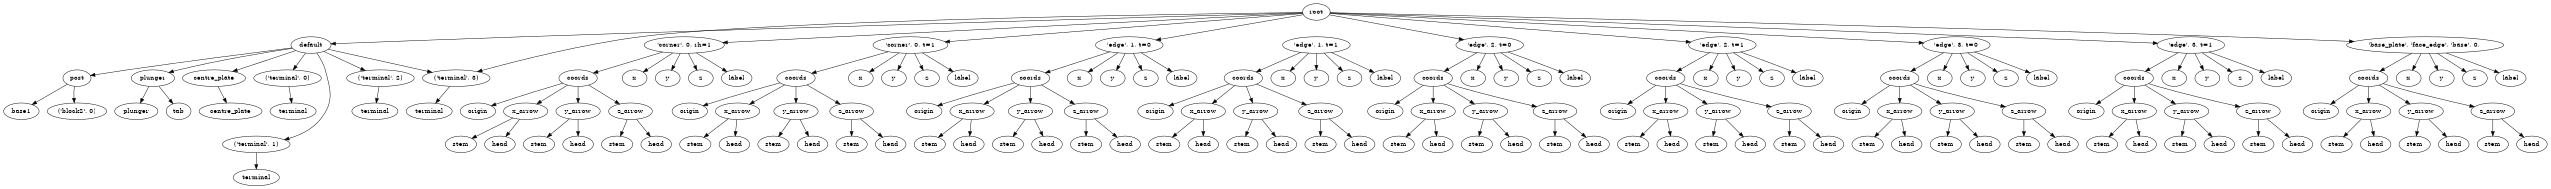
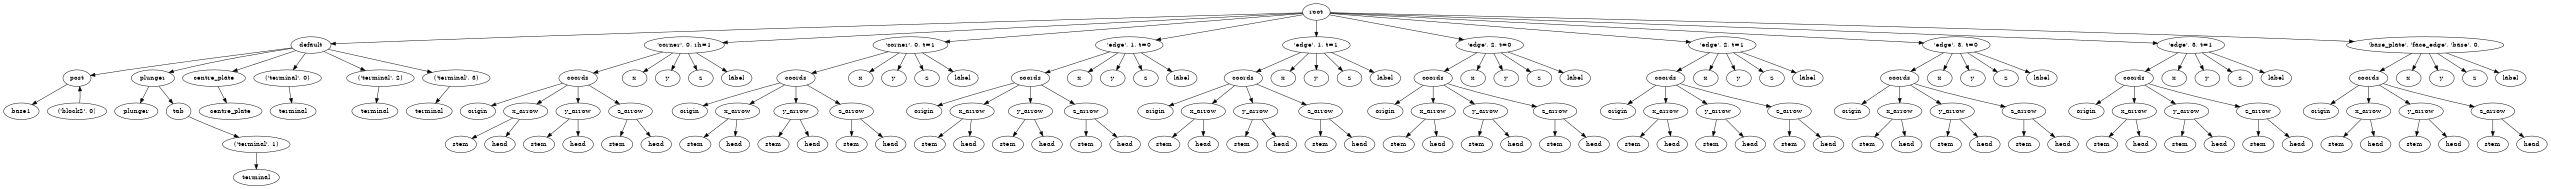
(890, 22) -> (1316, 26)
(74, 92) -> (80, 97)
(329, 105) -> (211, 126)
